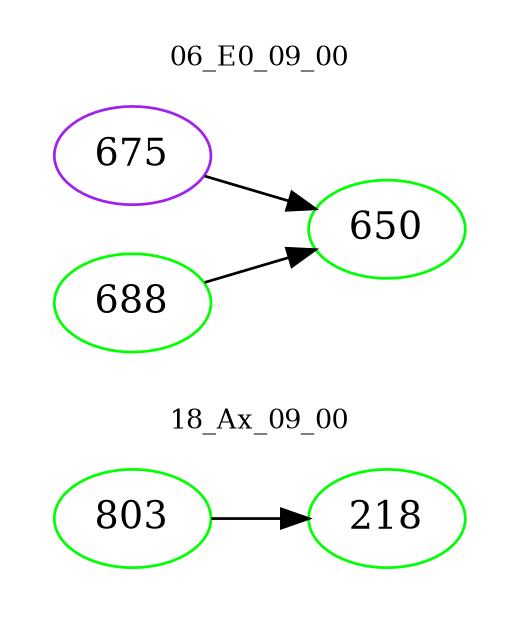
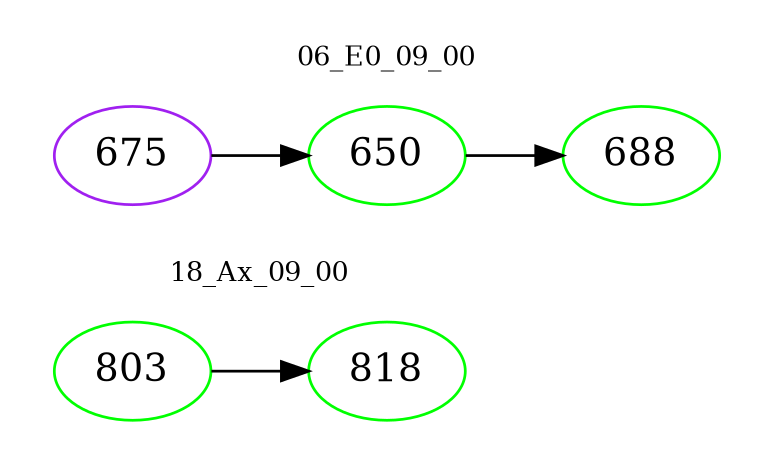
(246, 270) -> (501, 156)
(387, 519) -> (387, 371)
